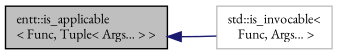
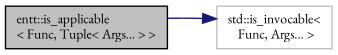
(199, 37) -> (185, 18)
